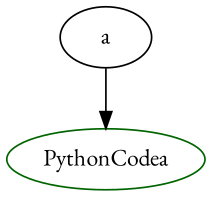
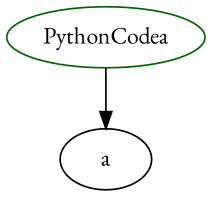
(106, 90) -> (106, 90)
